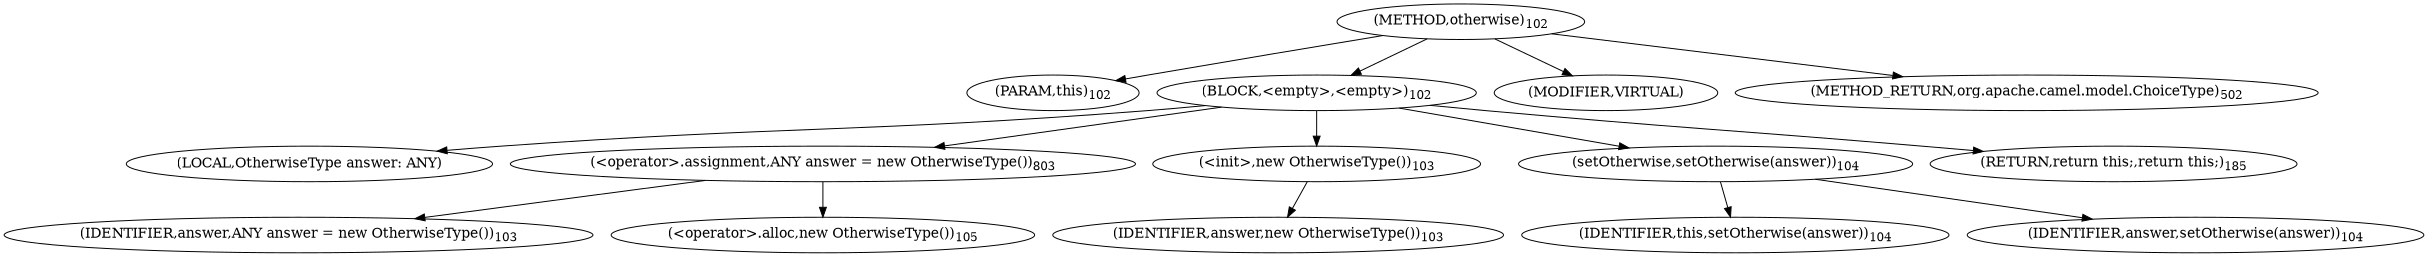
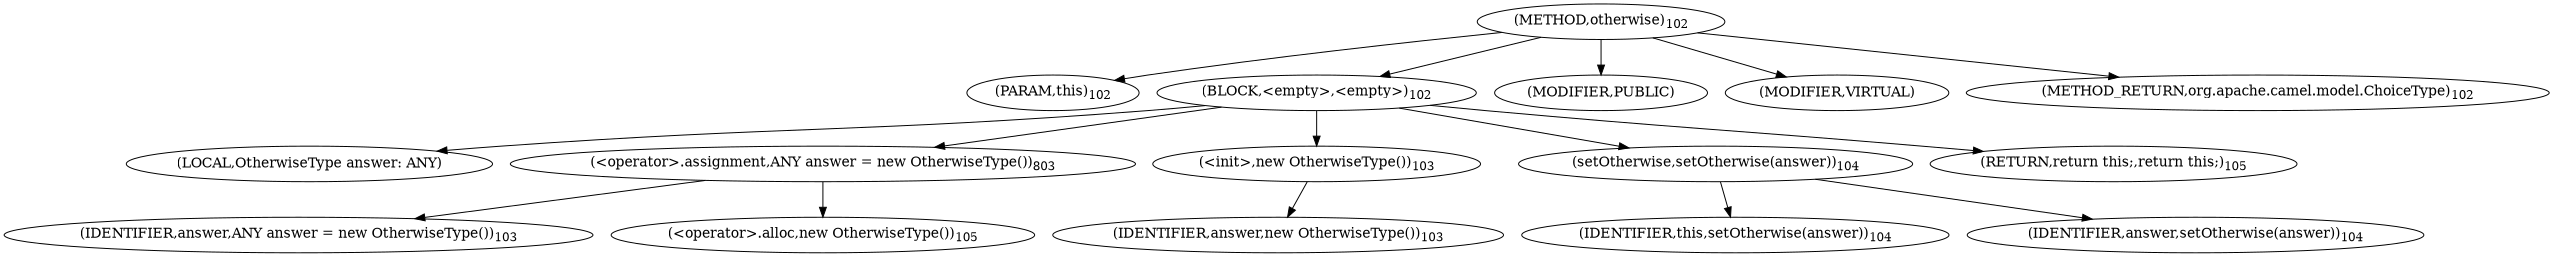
(2232, 91) -> (2463, 91)
none -> (1601, 93)
(2236, 162) -> (2236, 162)
